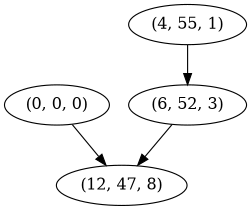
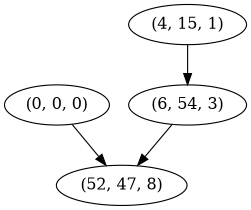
(188, 25) -> (188, 25)
(188, 105) -> (188, 105)
(122, 185) -> (122, 185)
